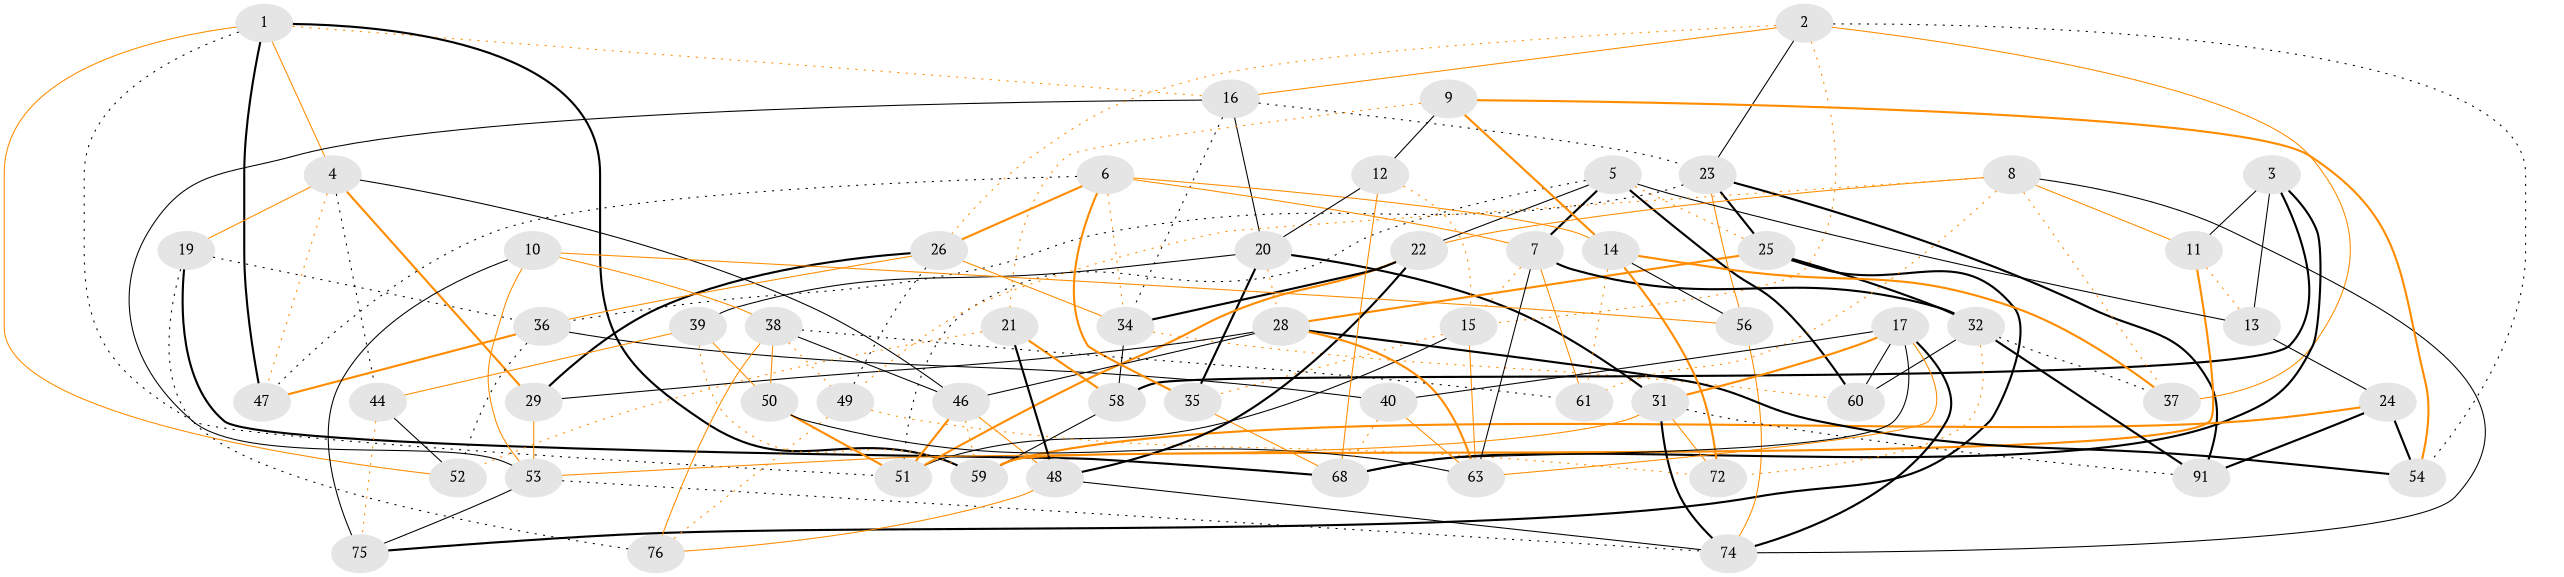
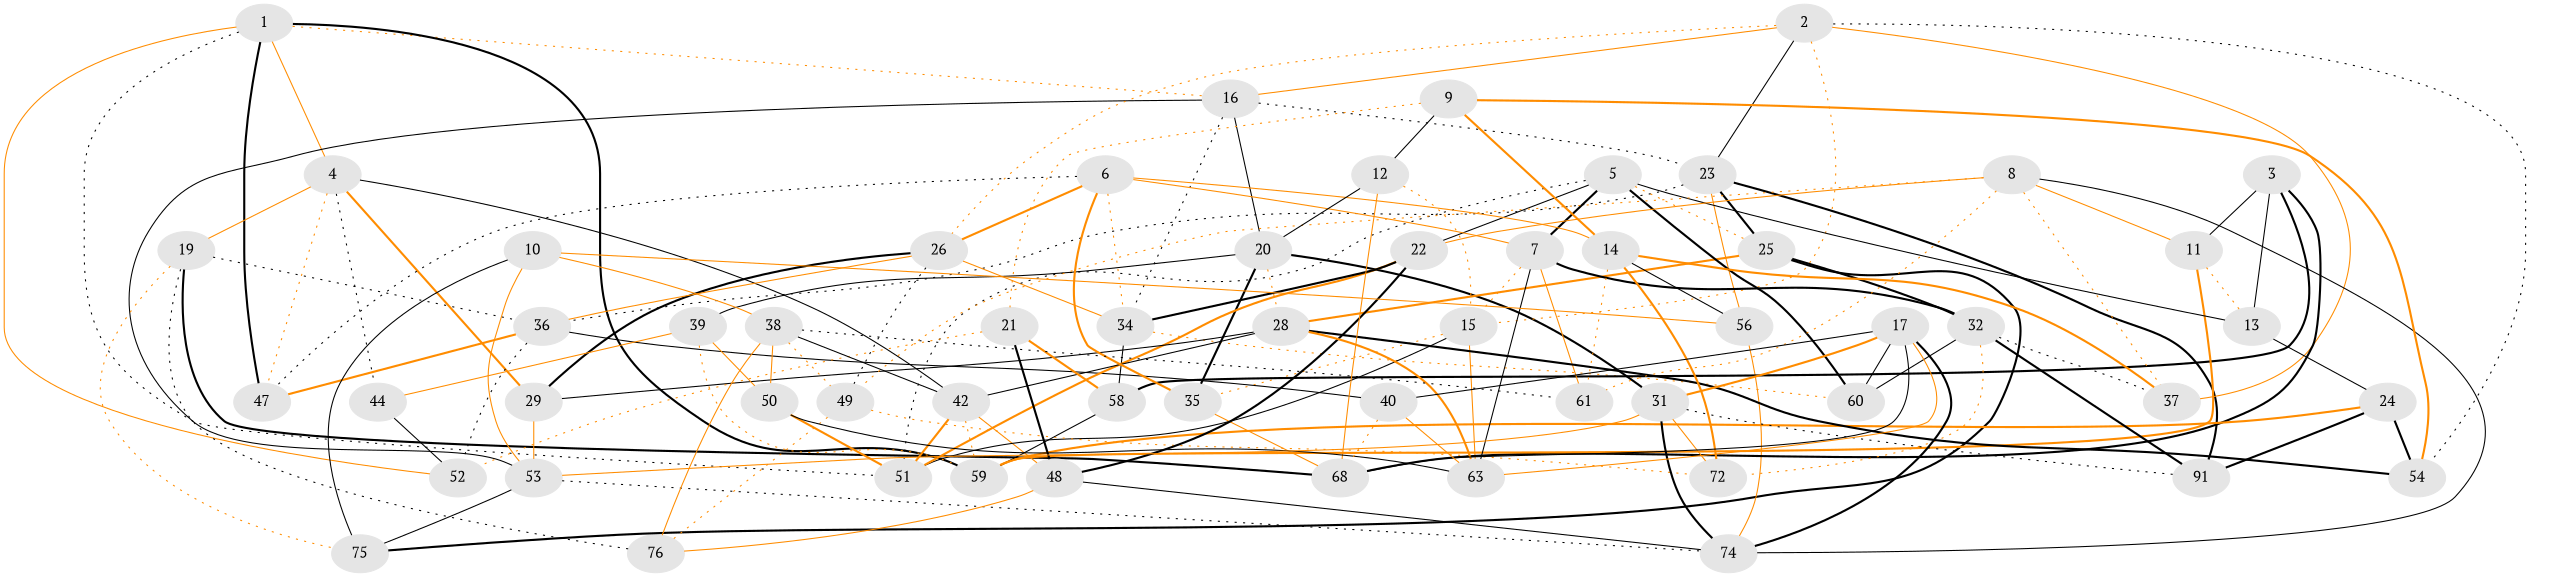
(961, 402) -> (961, 402)
(369, 478) -> (136, 454)
